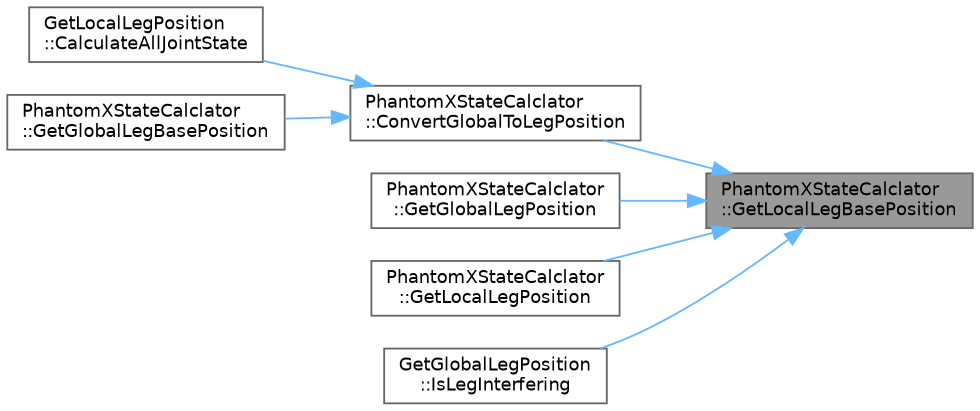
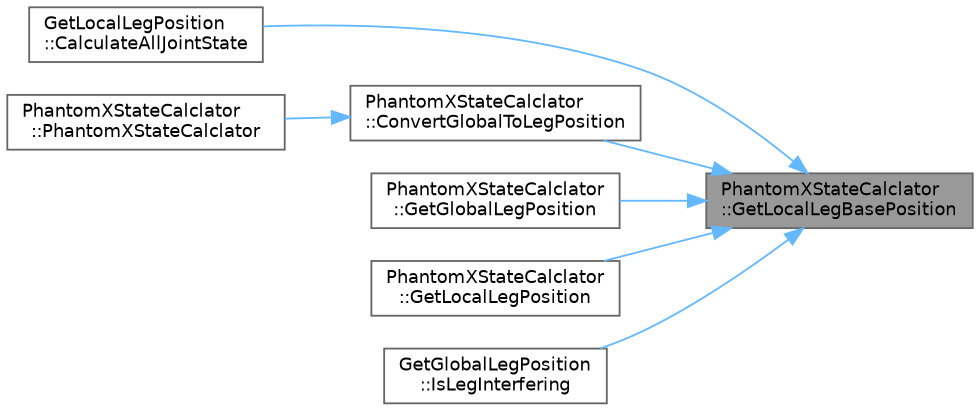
(308, 71) -> (542, 44)
(146, 122) -> (146, 122)
